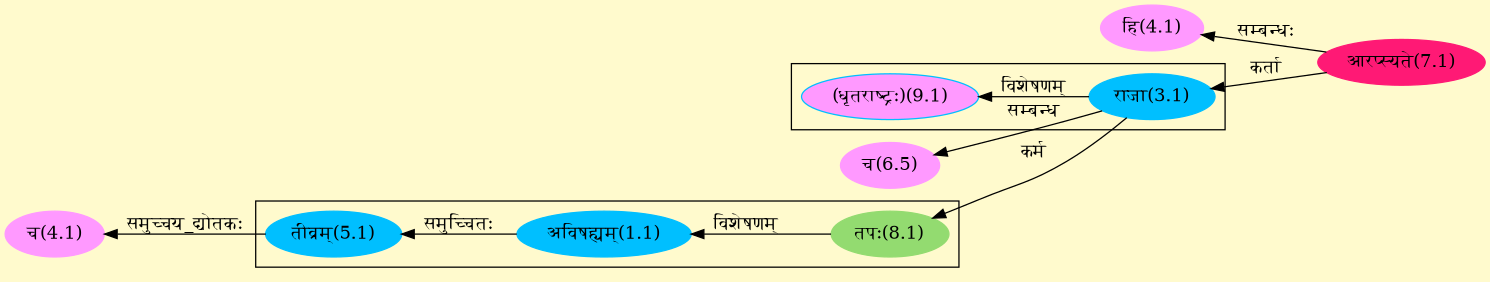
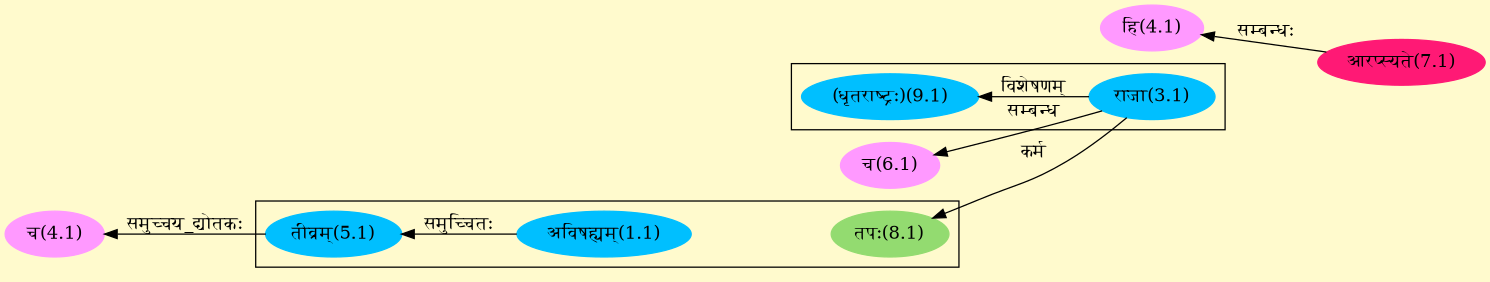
(1275, 80) -> none
(890, 97) -> (890, 97)
(890, 165) -> (890, 165)
(768, 234) -> none
